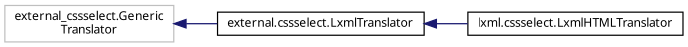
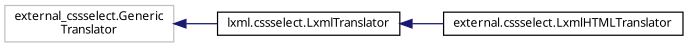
(321, 24) -> (309, 24)
(575, 24) -> (563, 24)
